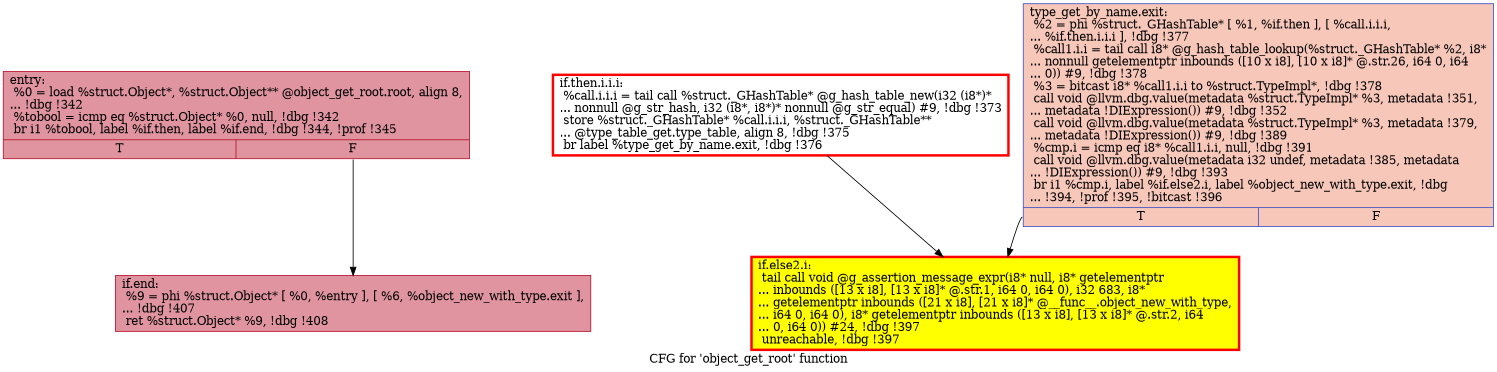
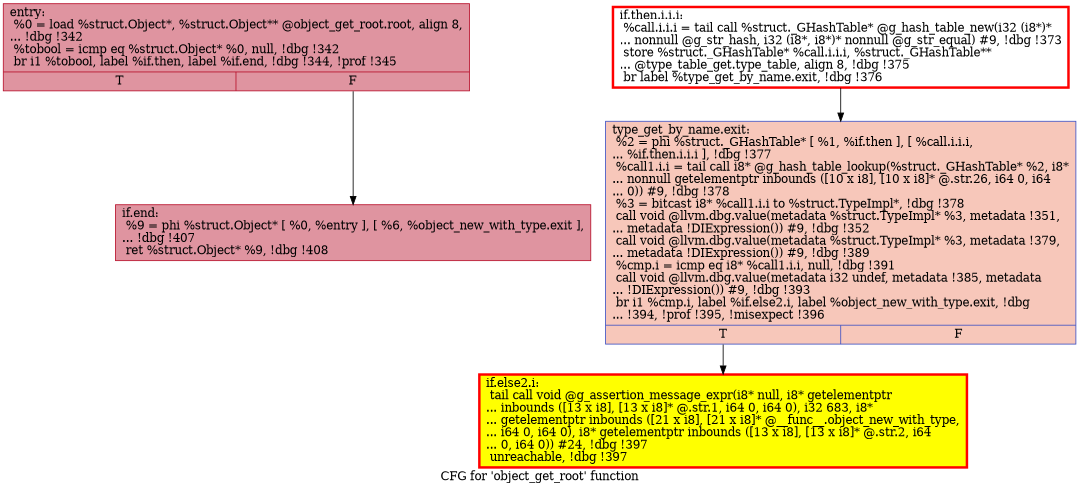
(1126, 198) -> (719, 315)
(882, 203) -> (841, 100)
